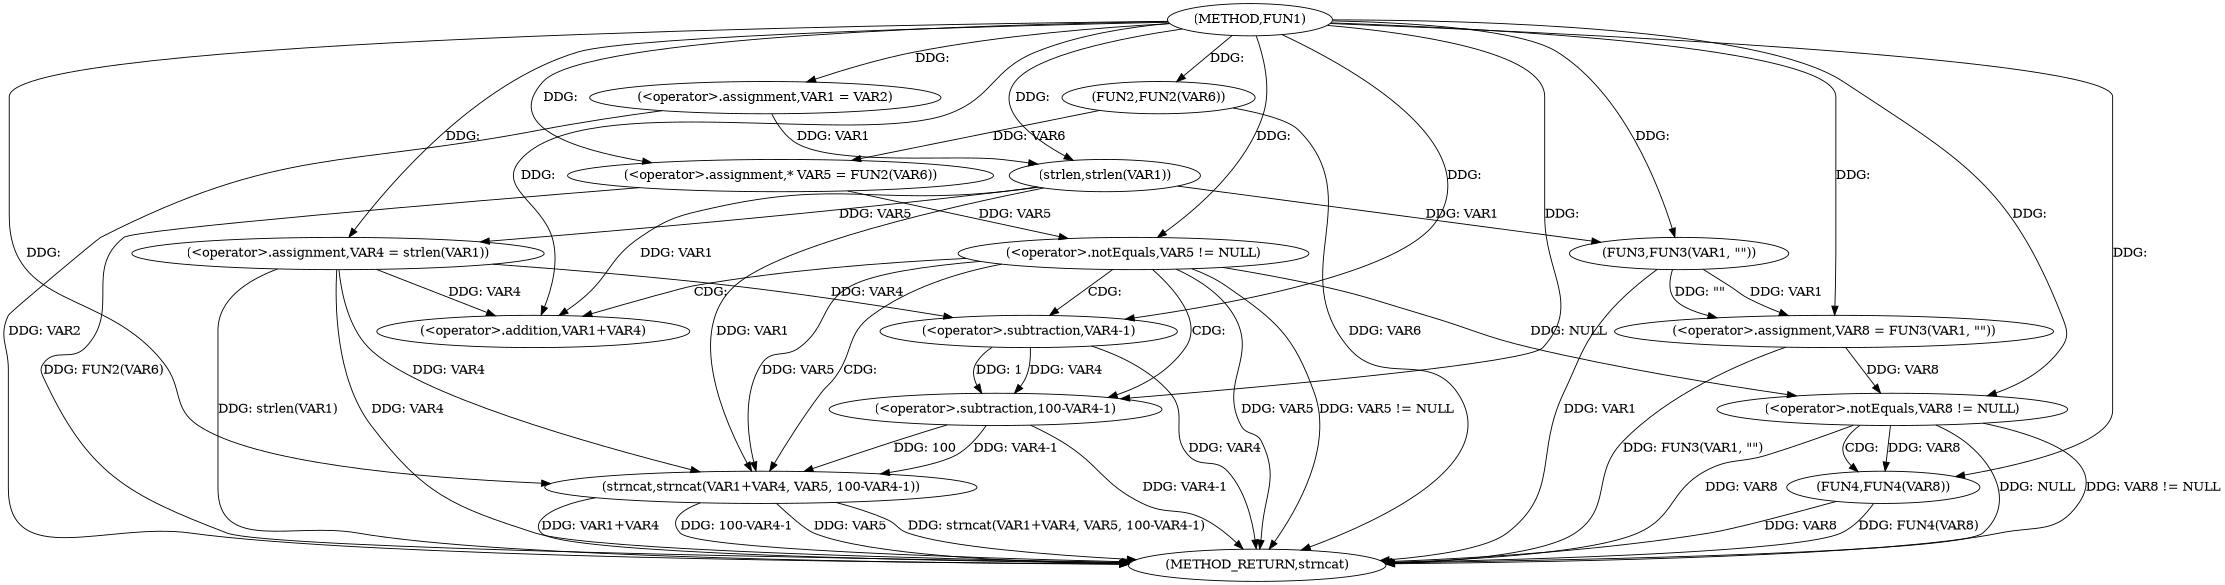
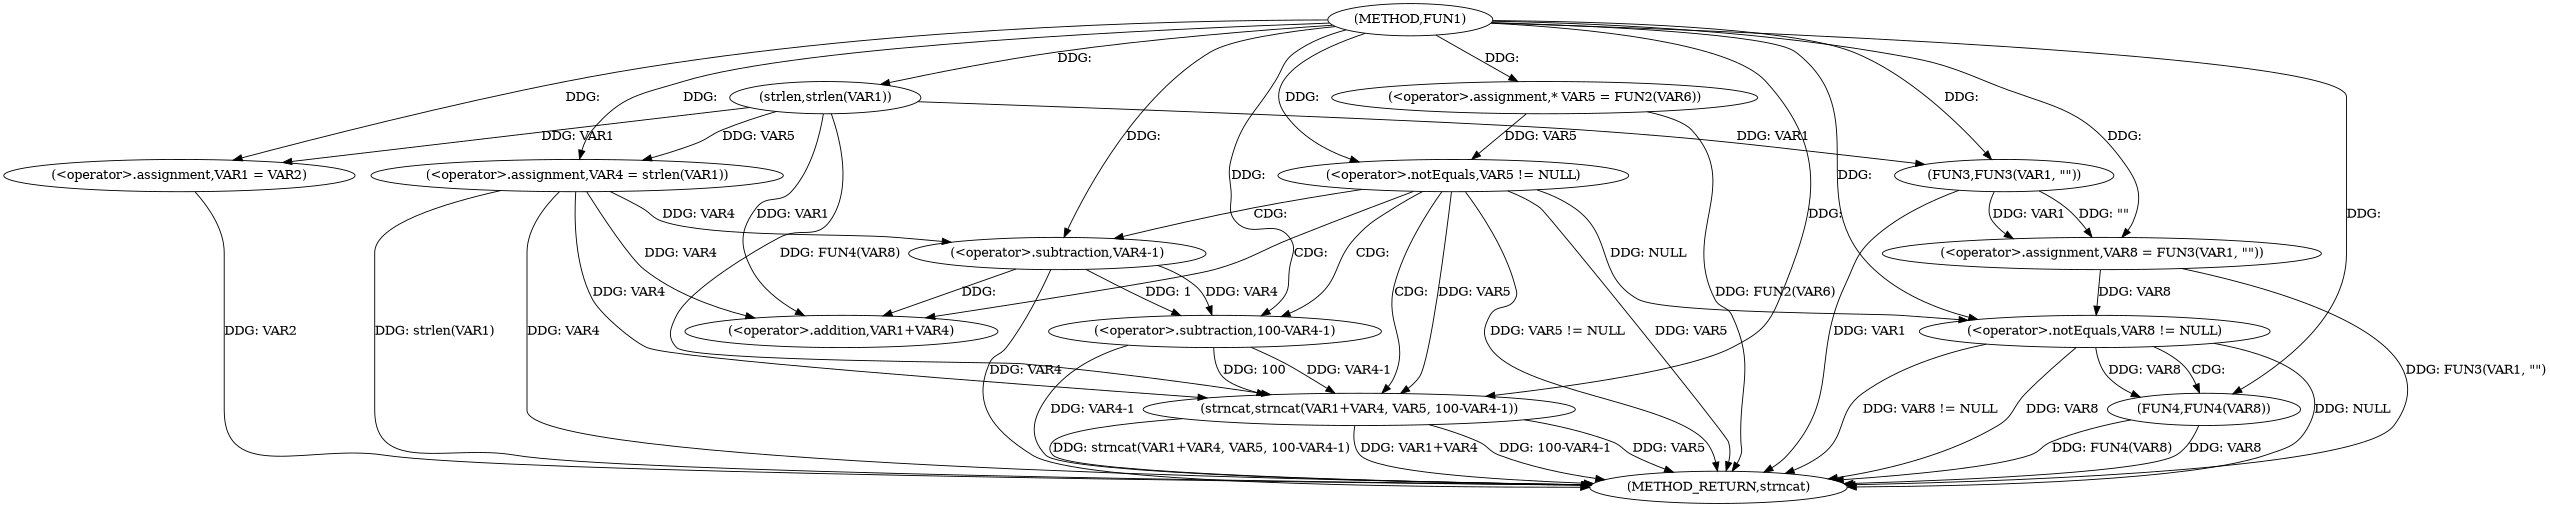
(1159, 98) -> none
(793, 124) -> (954, 291)
(892, 158) -> (521, 134)
(753, 331) -> (840, 254)
